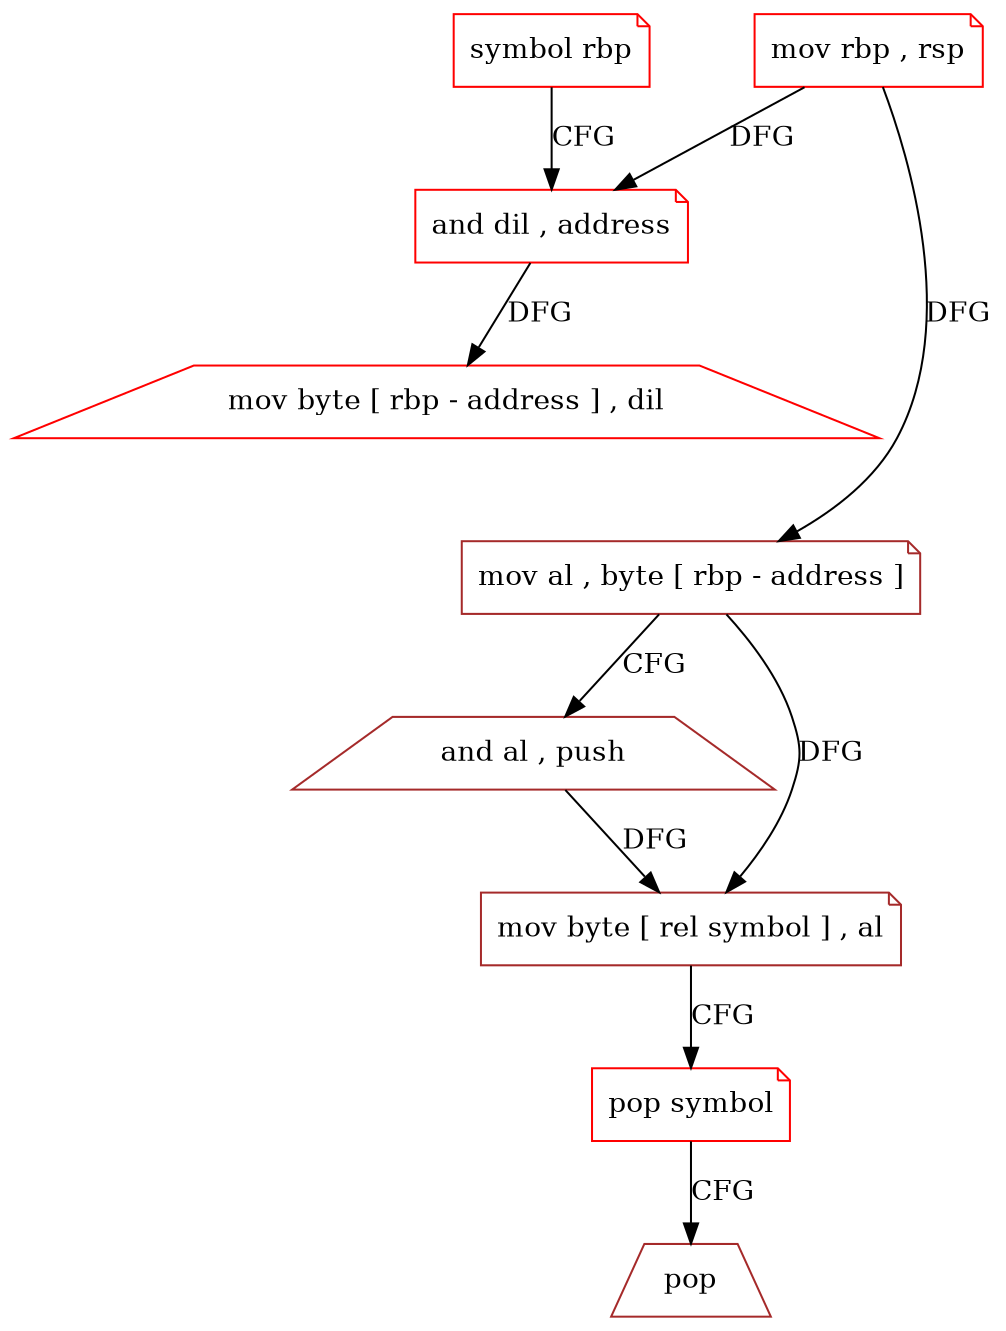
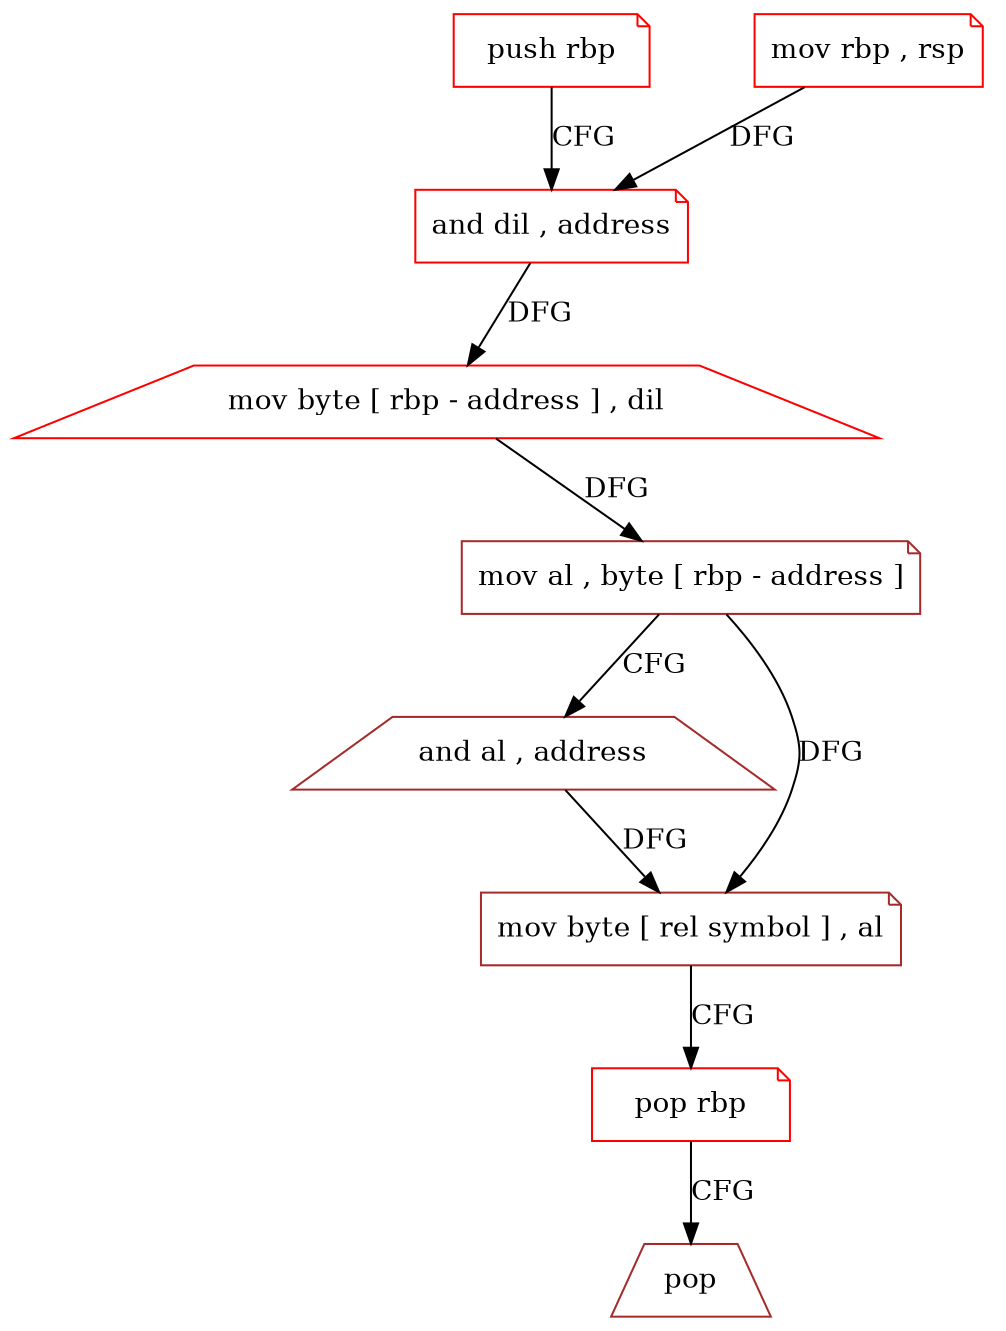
(552, 50) -> (552, 50)
(925, 331) -> (560, 484)
(533, 753) -> (533, 753)
(691, 1105) -> (691, 1105)
